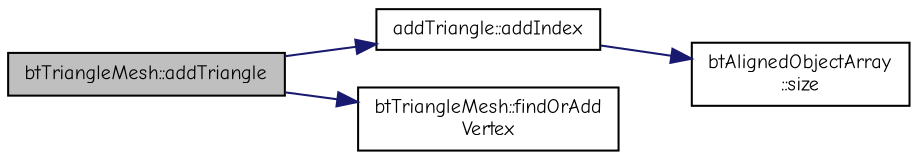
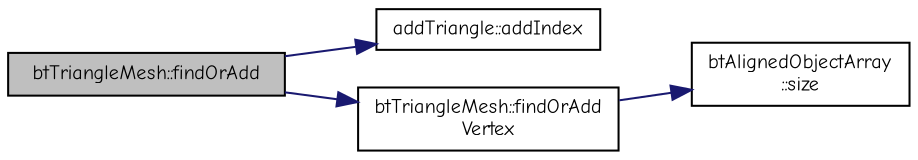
(636, 51) -> (645, 97)
(146, 74) -> (146, 74)
